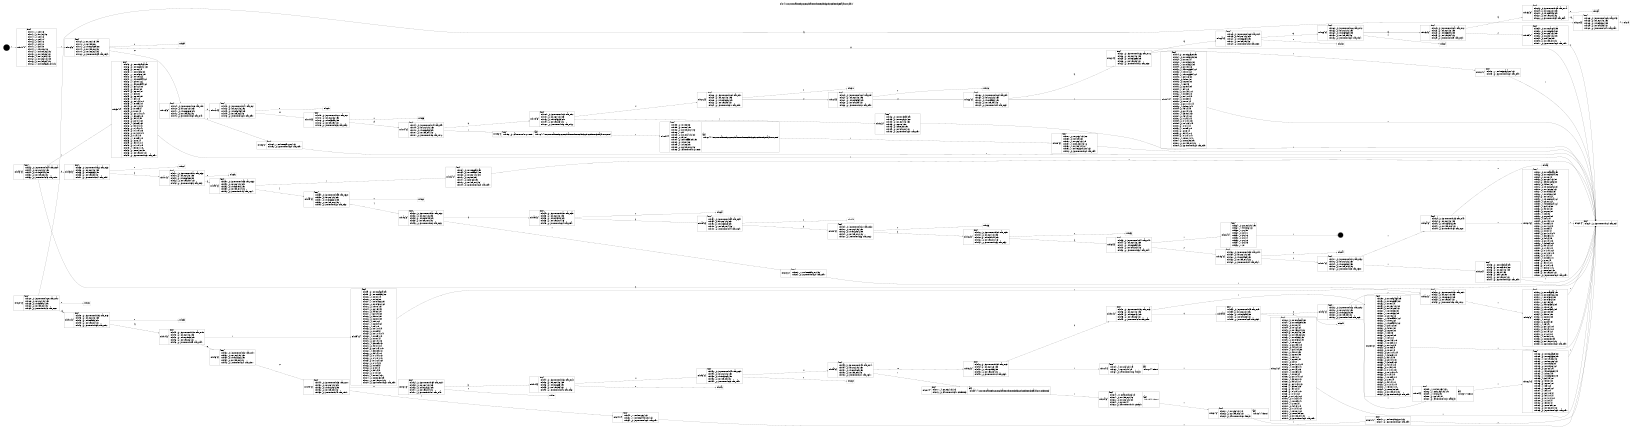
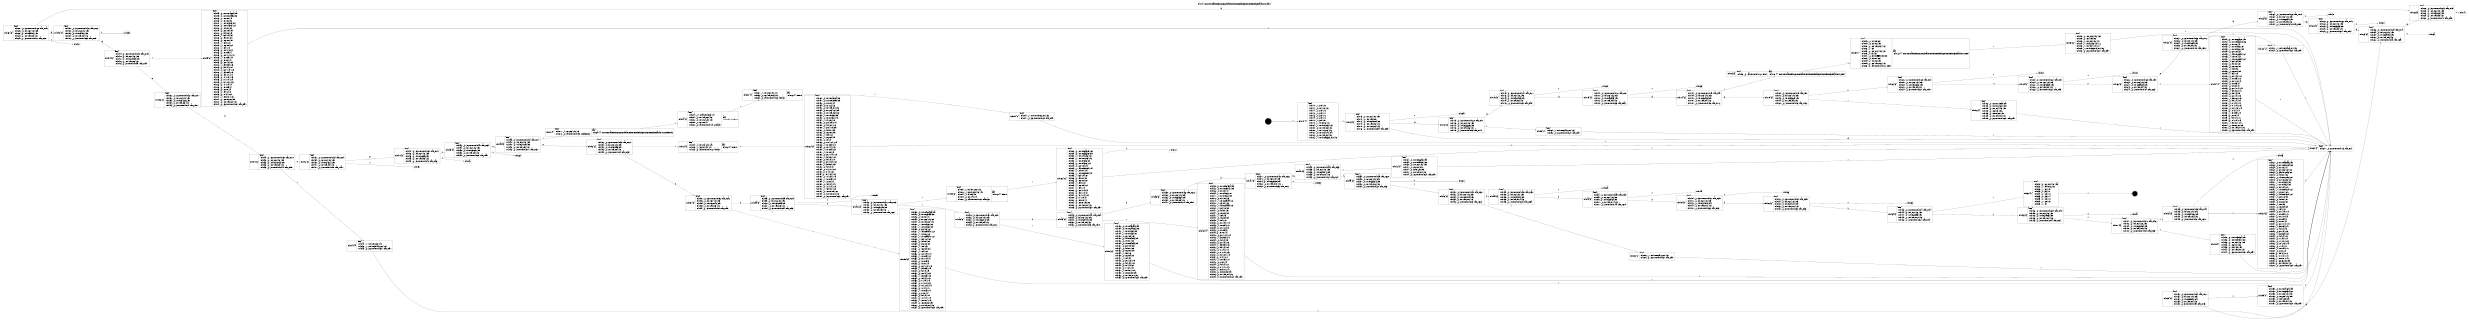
(1391, 33) -> (2356, 30)
(144, 169) -> (1136, 150)
(692, 288) -> (1028, 220)
